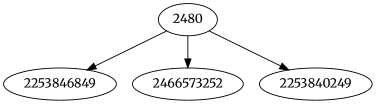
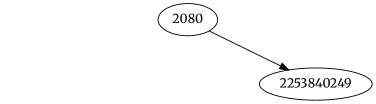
(188, 20) -> (188, 20)
(60, 84) -> none
(188, 84) -> none
